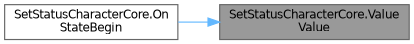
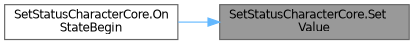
(314, 22) -> (314, 22)
